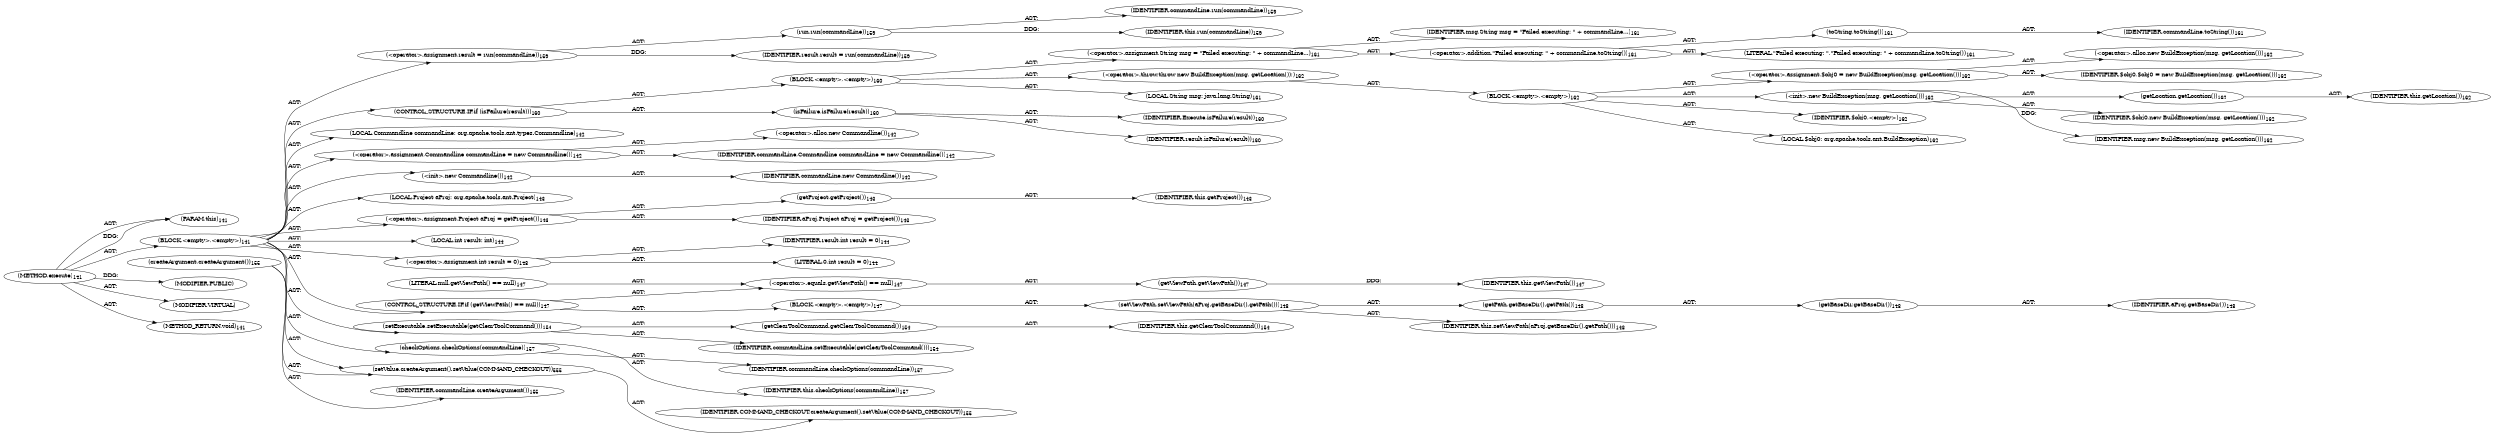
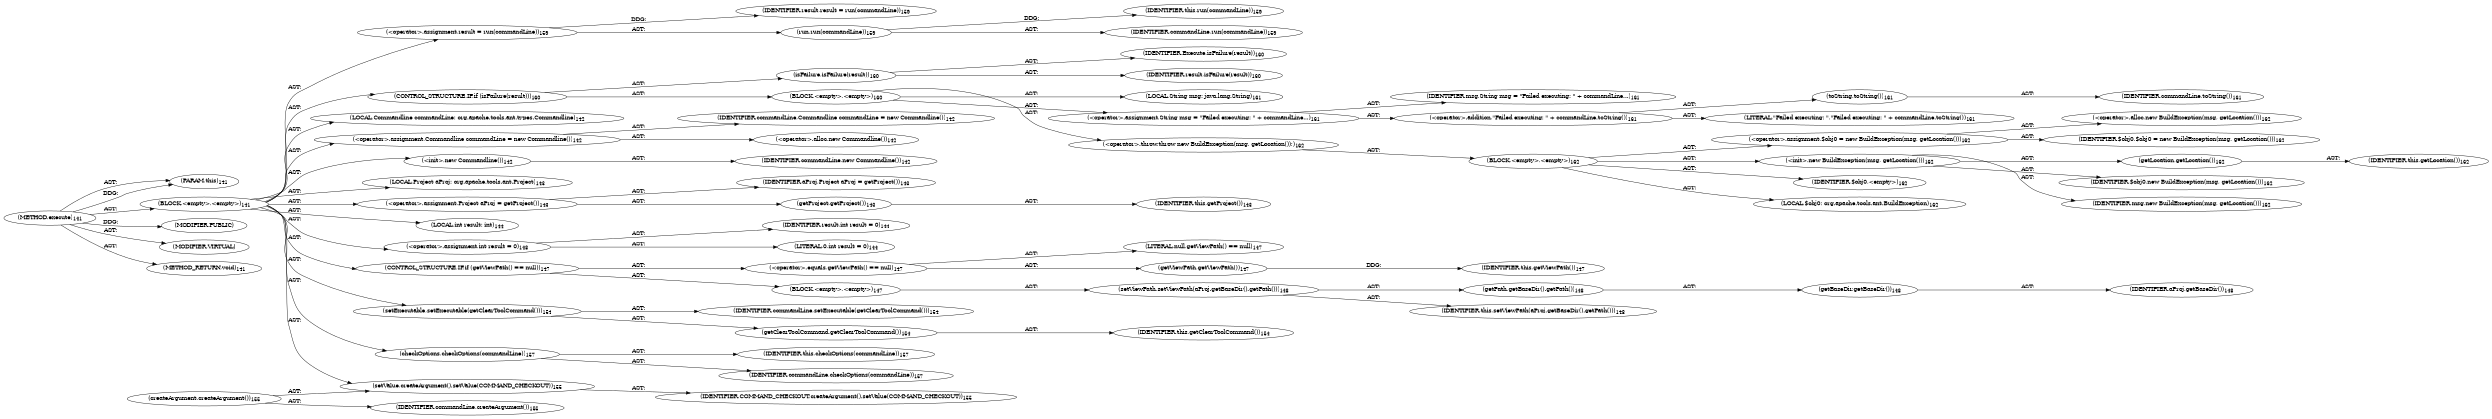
(2030, 113) -> (2029, 177)
(644, 284) -> (1021, 258)
(557, 369) -> (557, 386)
